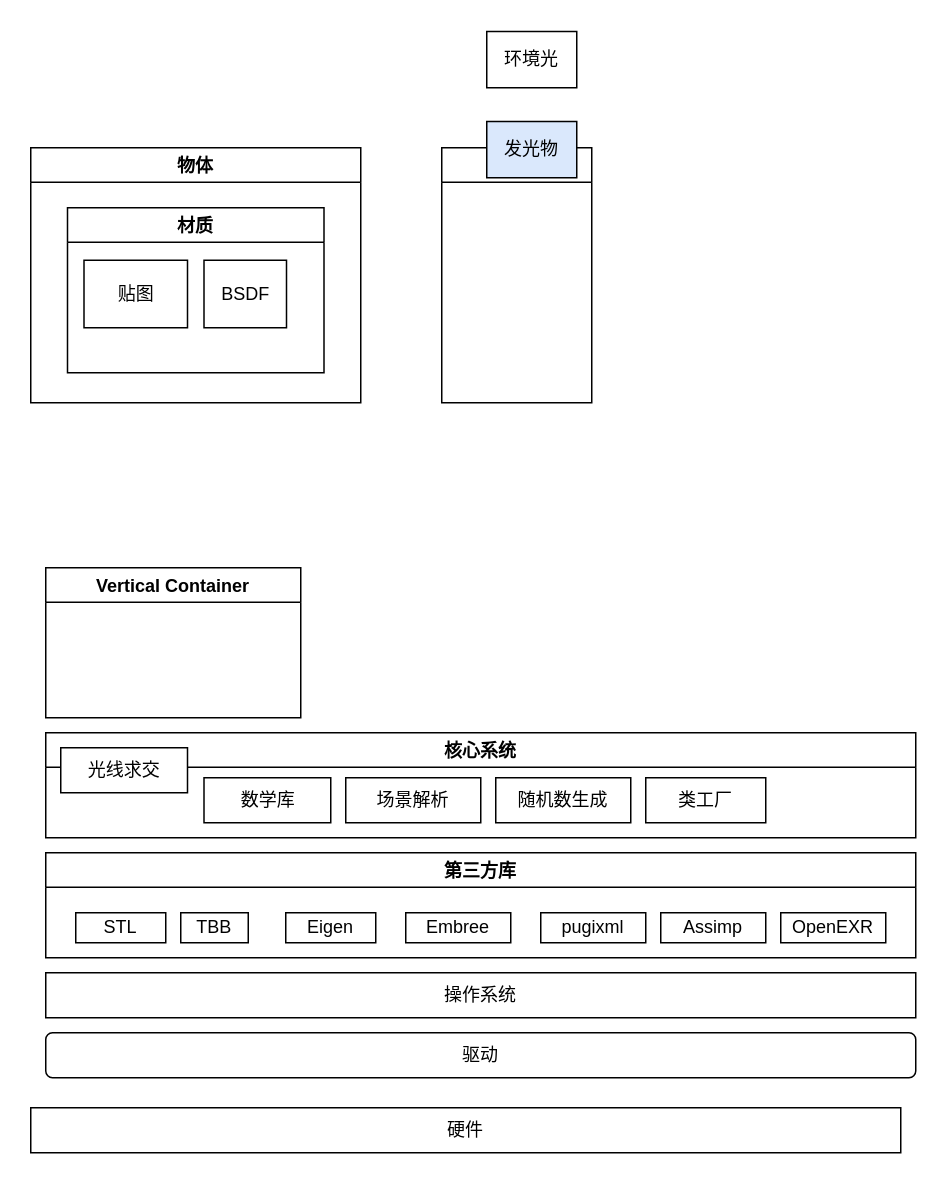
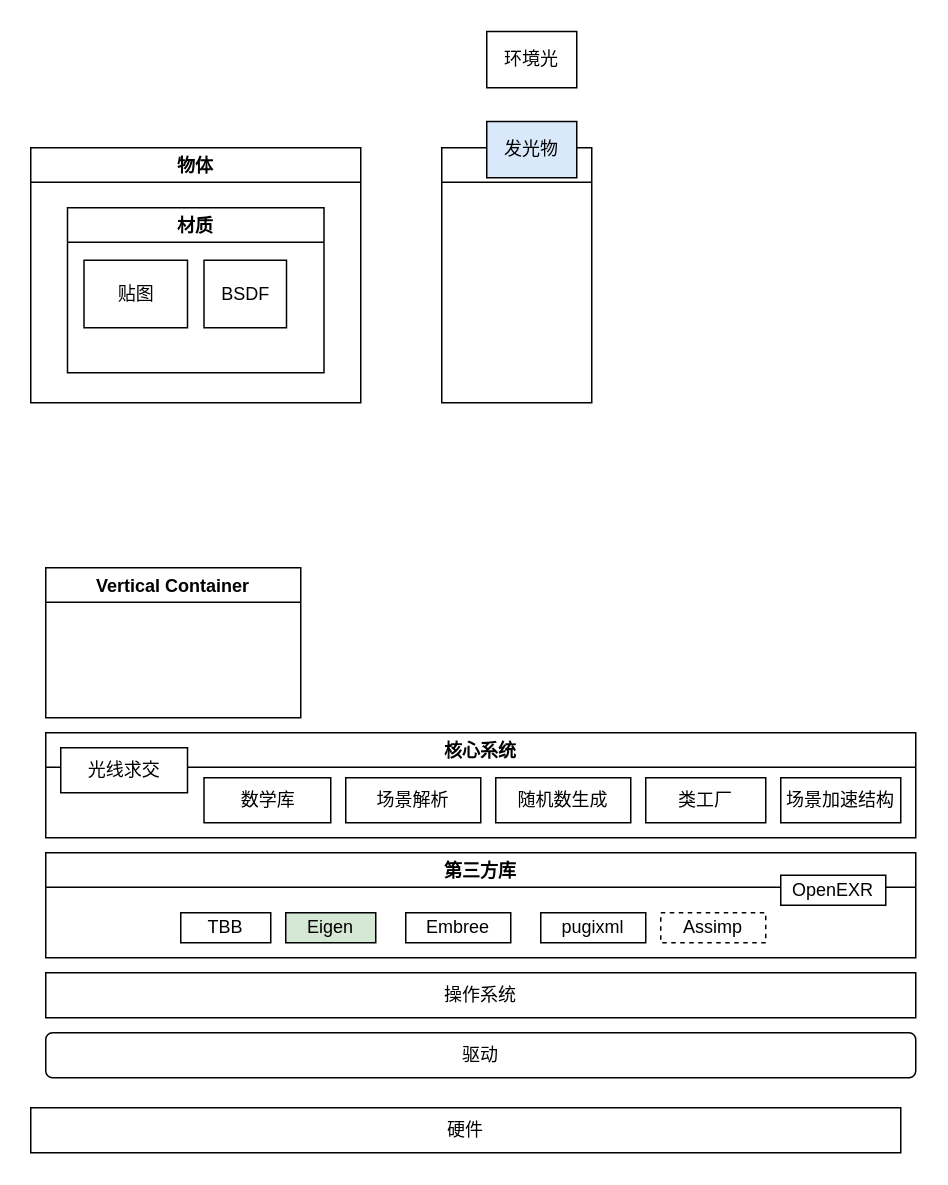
none -> (841, 800)
(121, 928) -> none
(215, 928) -> (226, 928)
(331, 928) -> (331, 928)
(713, 928) -> (713, 928)
(833, 928) -> (833, 890)
